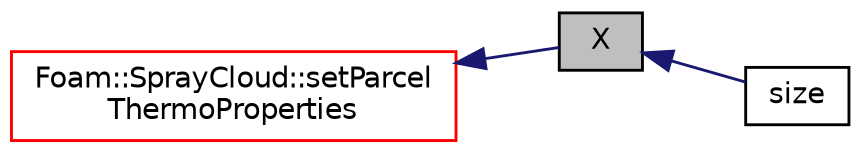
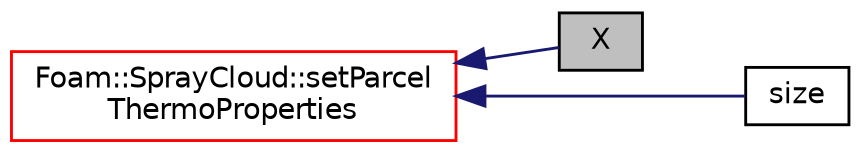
(708, 71) -> (615, 96)
